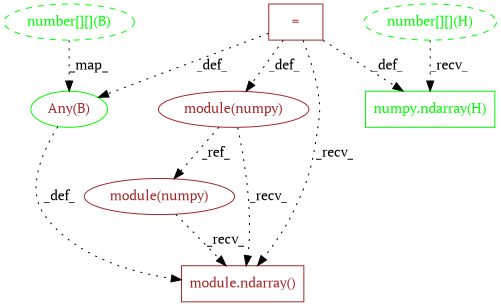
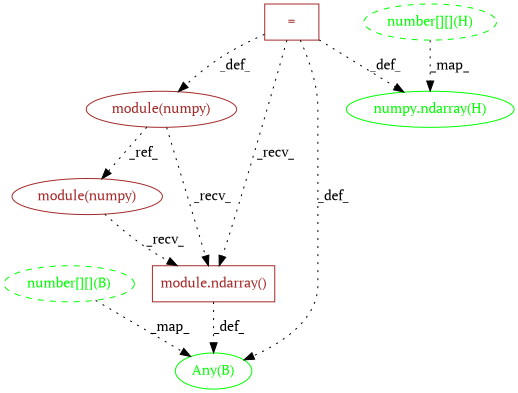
(449, 66) -> (450, 66)
(69, 109) -> (214, 371)
(430, 109) -> (430, 109)
(62, 234) -> (214, 322)
